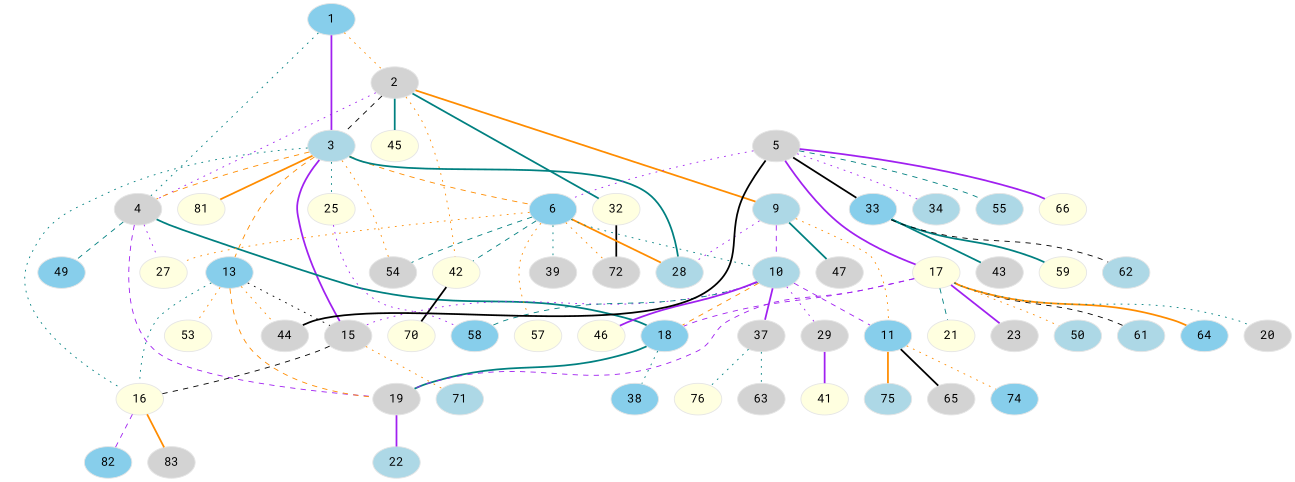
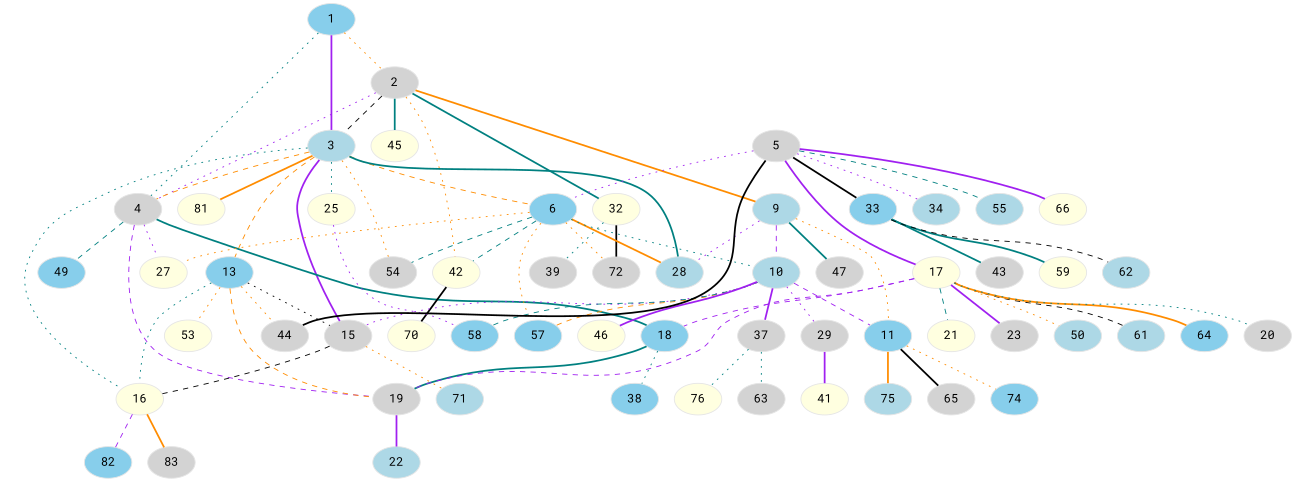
(553, 241) -> (588, 237)
(721, 304) -> (656, 303)
(538, 336) -> (538, 336)
